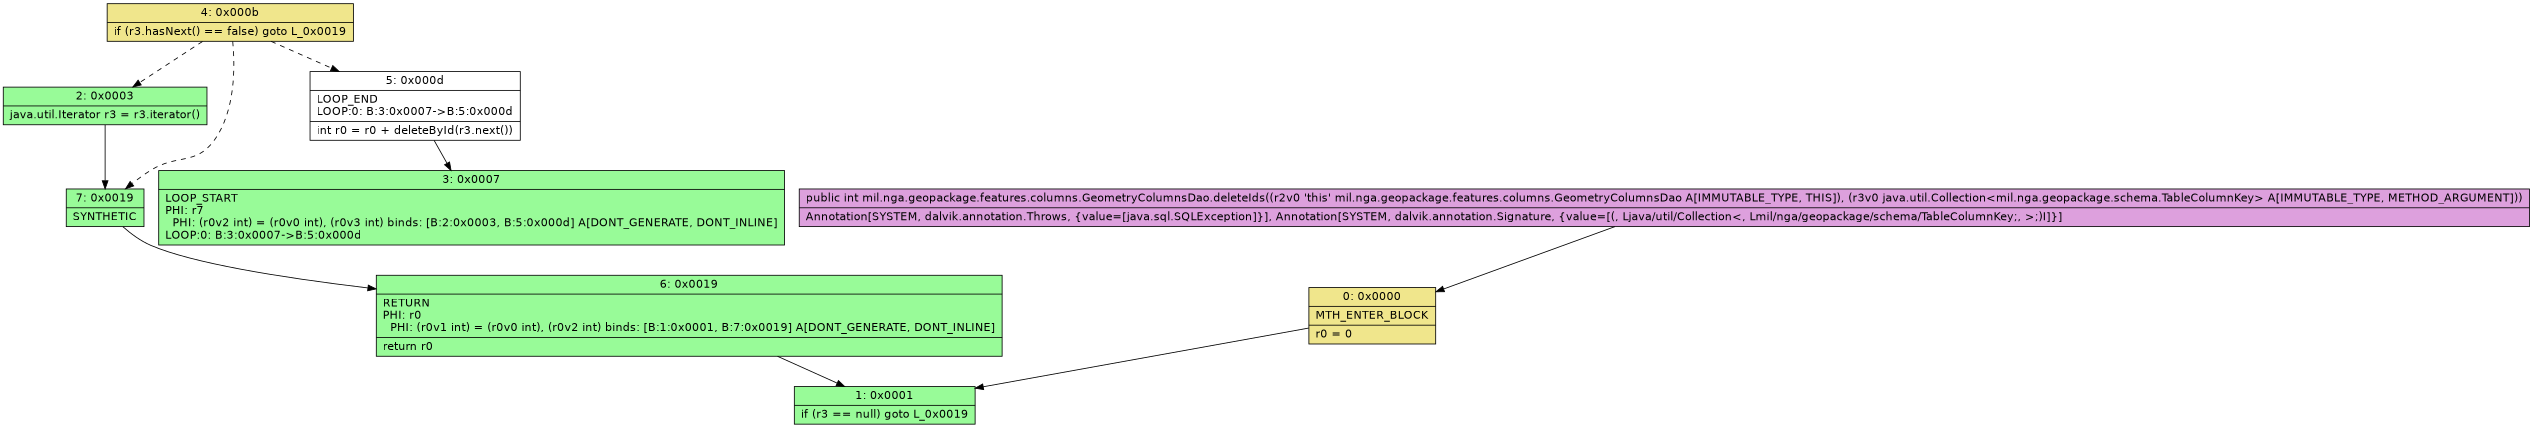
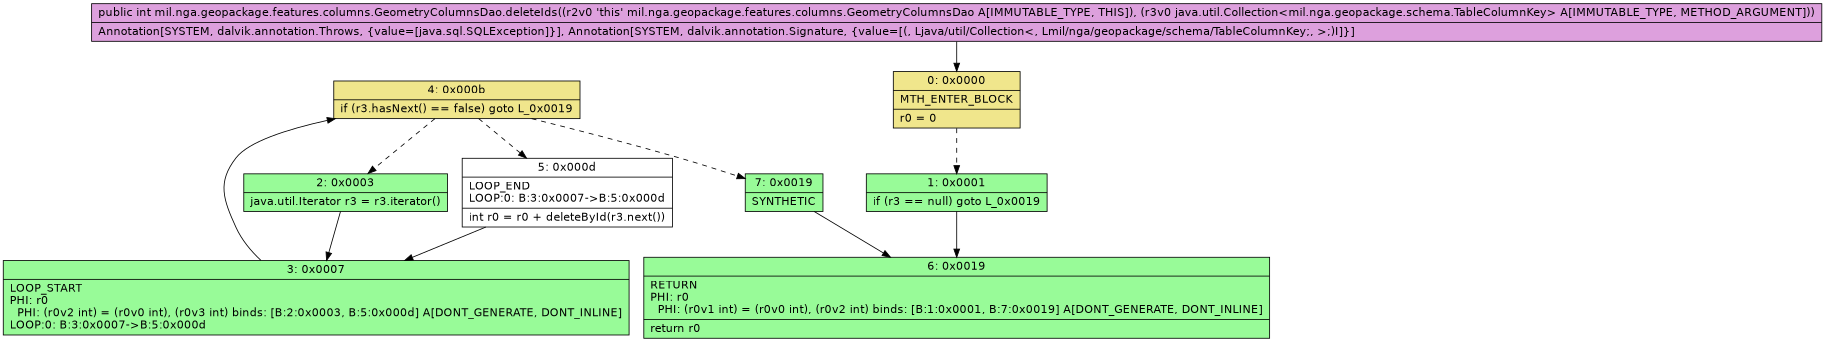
(105, 153) -> (335, 232)
none -> (232, 165)
(187, 211) -> (31, 301)
(1146, 357) -> (957, 147)
(807, 370) -> (957, 230)
